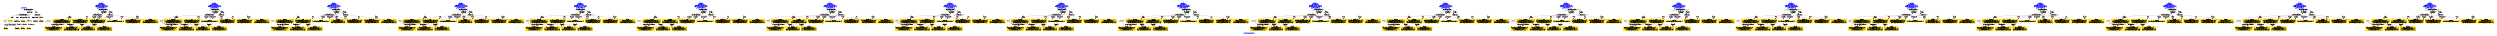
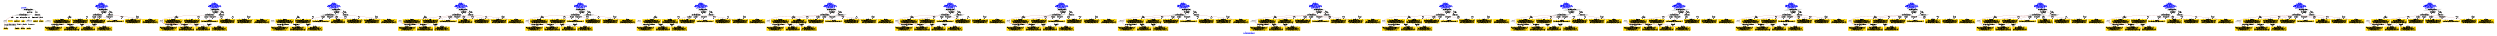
(17, 21) -> (17, 21)
(23, 21) -> (23, 21)
(36, 21) -> (36, 21)
